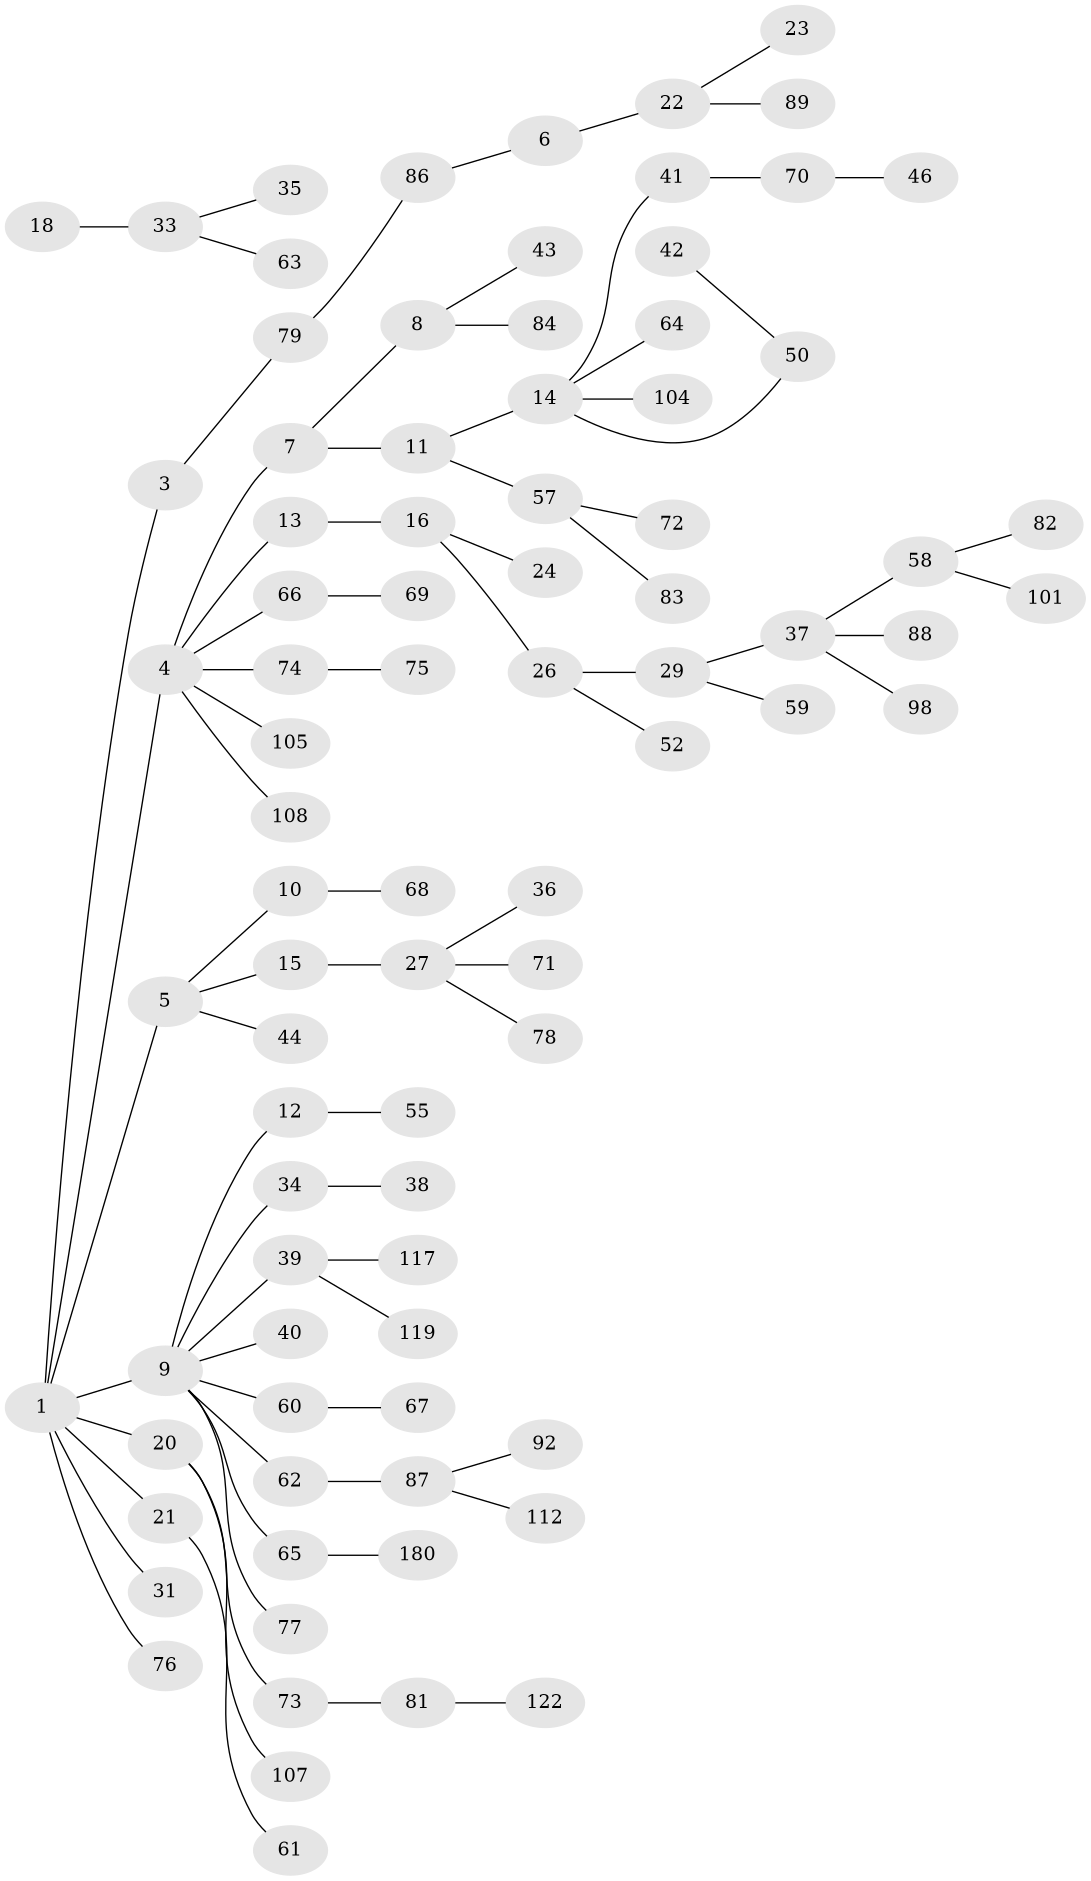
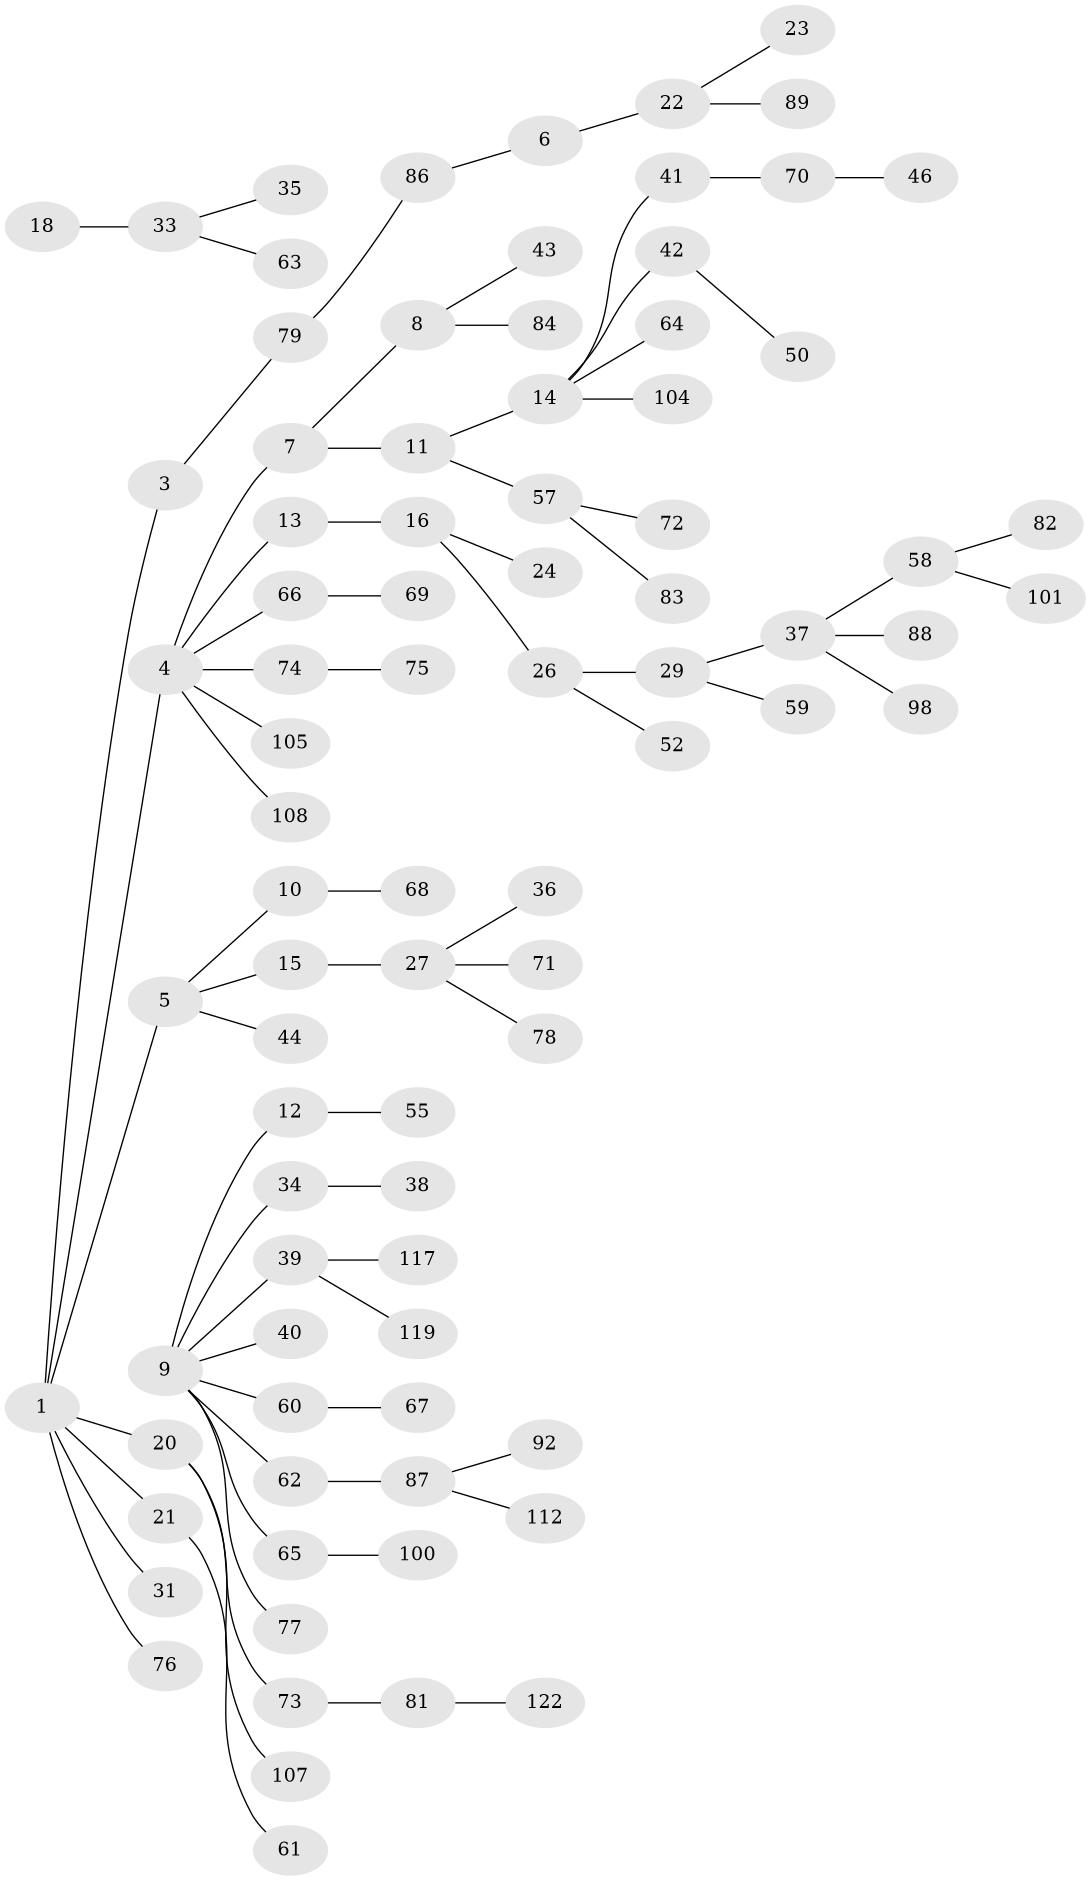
(686, 442) -> (612, 319)
(104, 1389) -> none
(418, 1555) -> (418, 1555)
